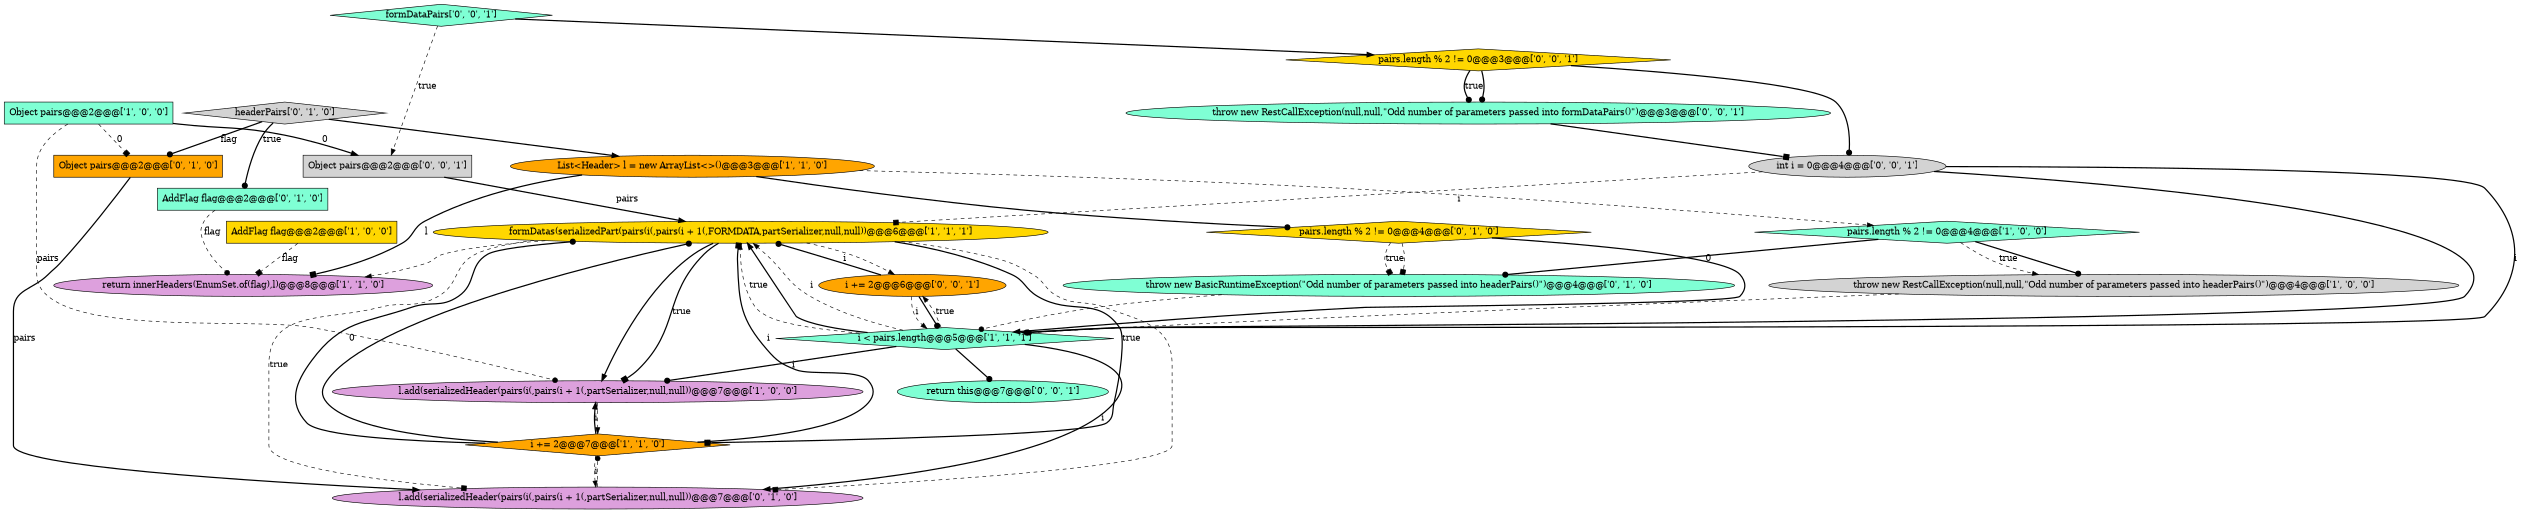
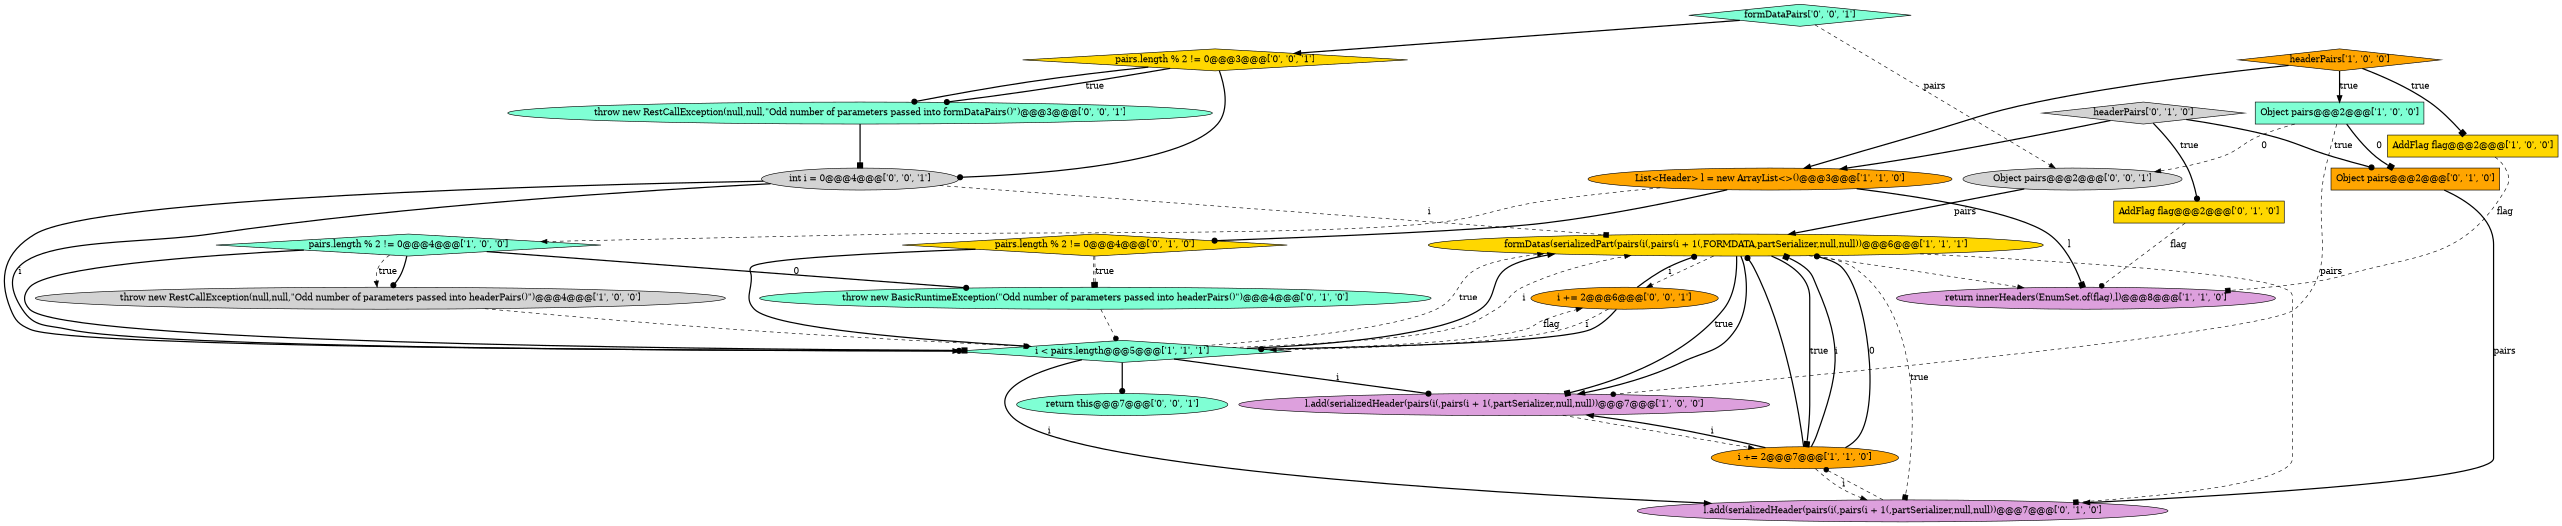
none -> (2340, 60)
(427, 86) -> (1935, 86)
(259, 131) -> (2230, 153)
(111, 137) -> (2365, 147)
(229, 140) -> (2344, 146)
(387, 166) -> (2073, 179)
(243, 199) -> (2199, 212)
(945, 312) -> (1552, 325)
none -> (342, 340)
(598, 445) -> (1805, 458)
